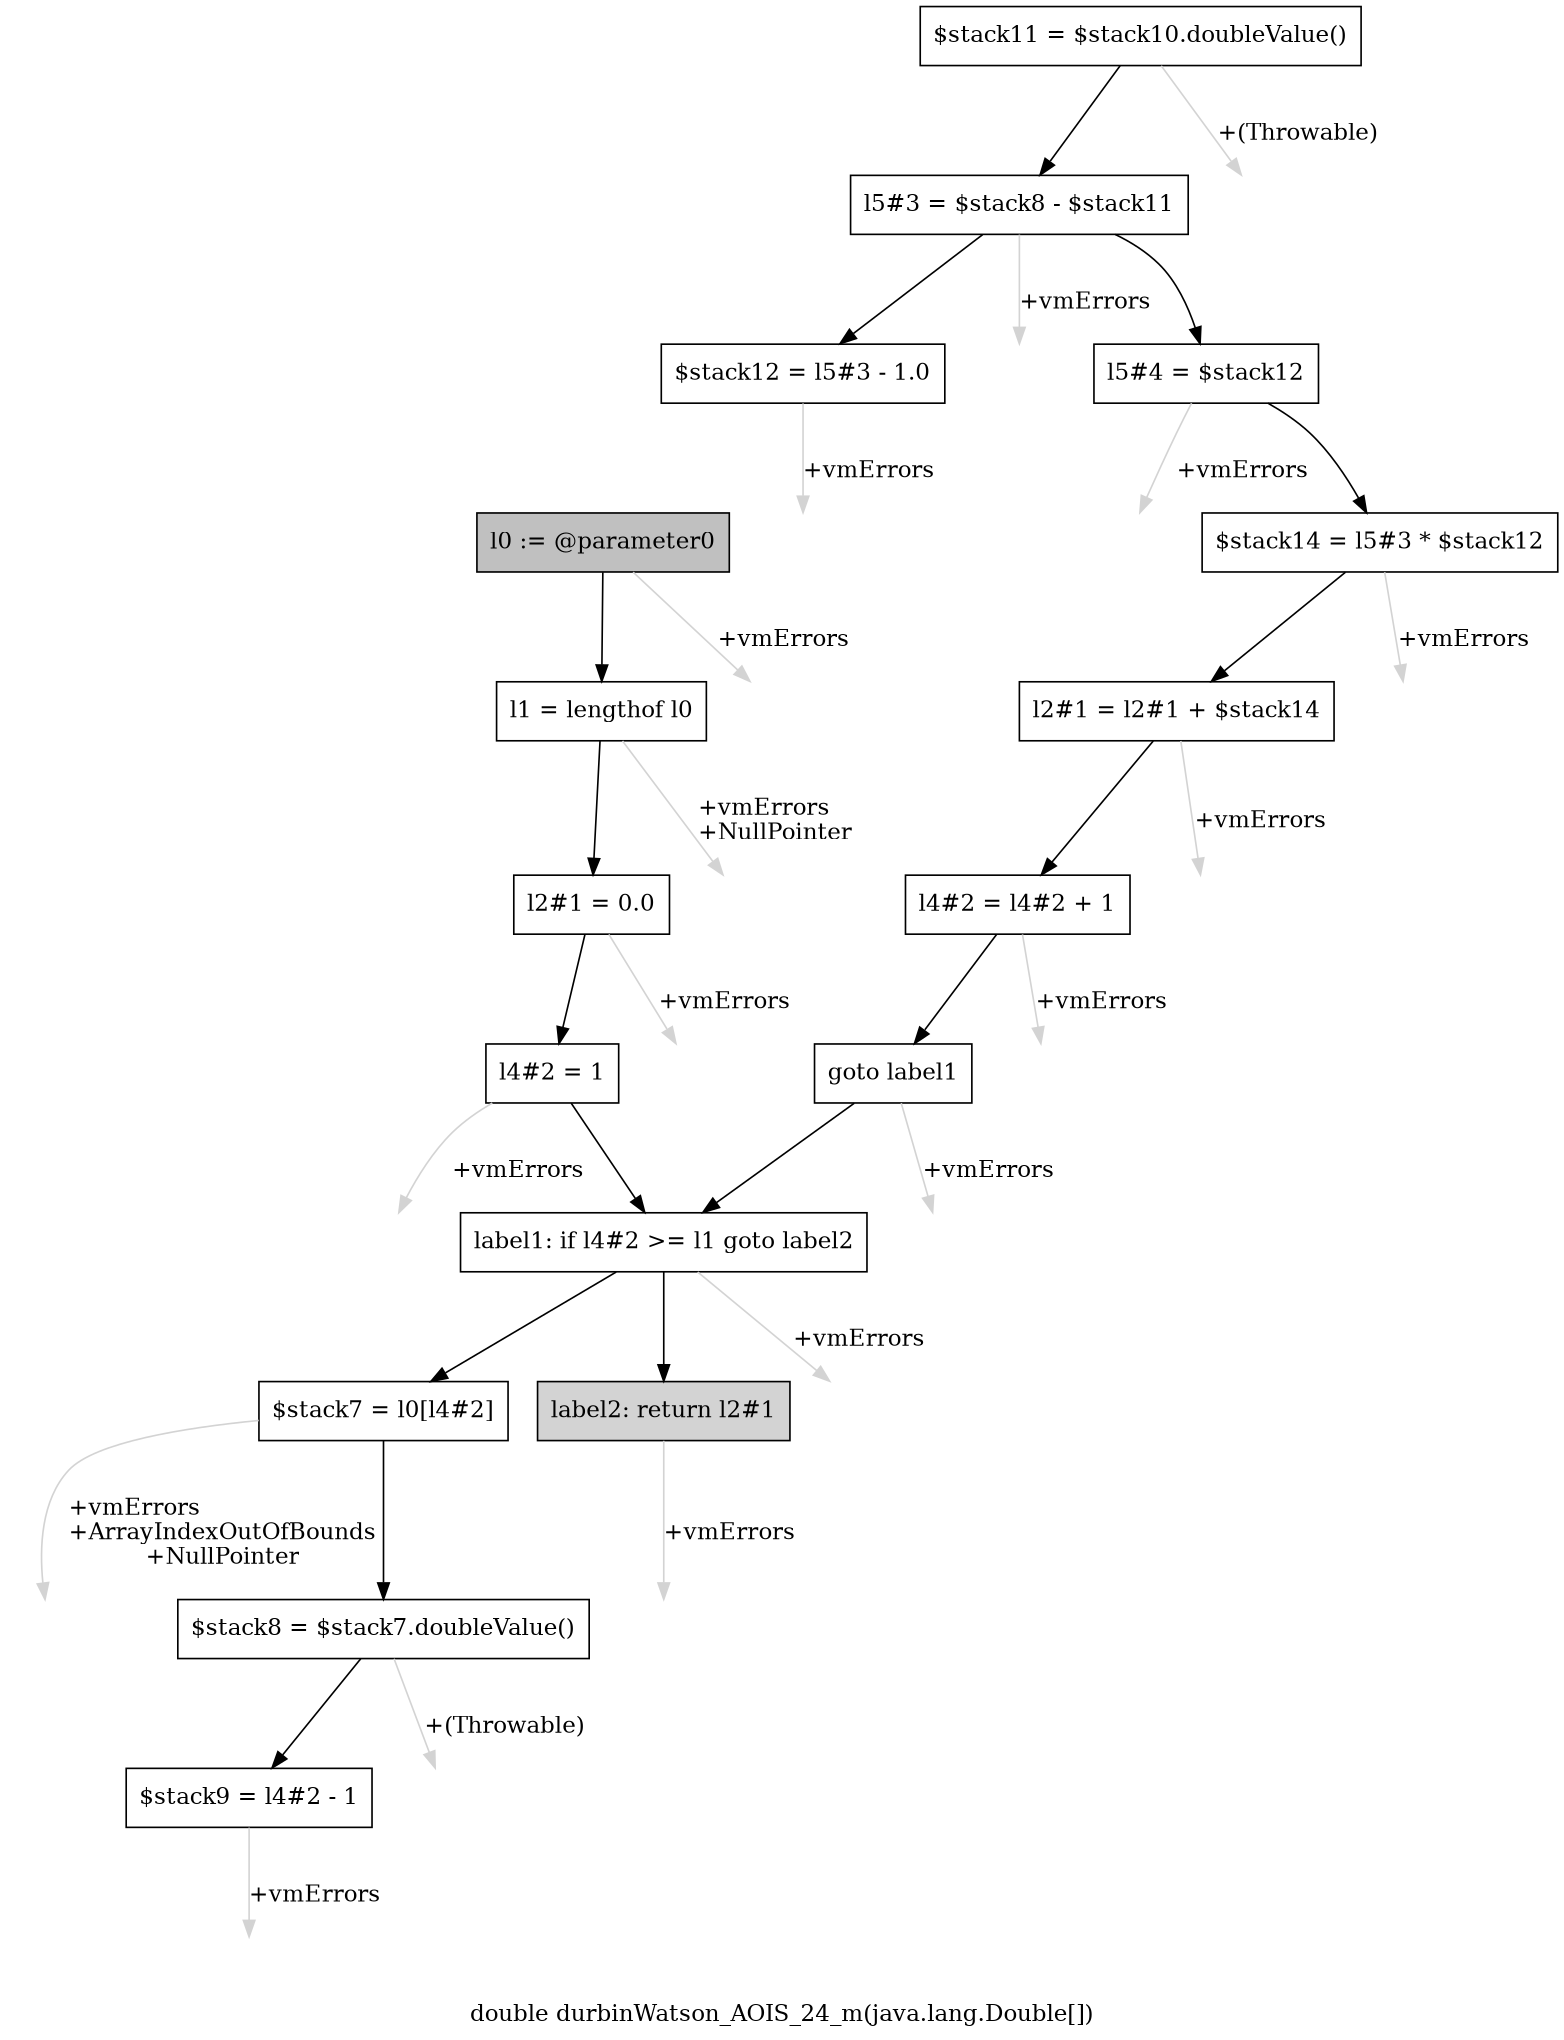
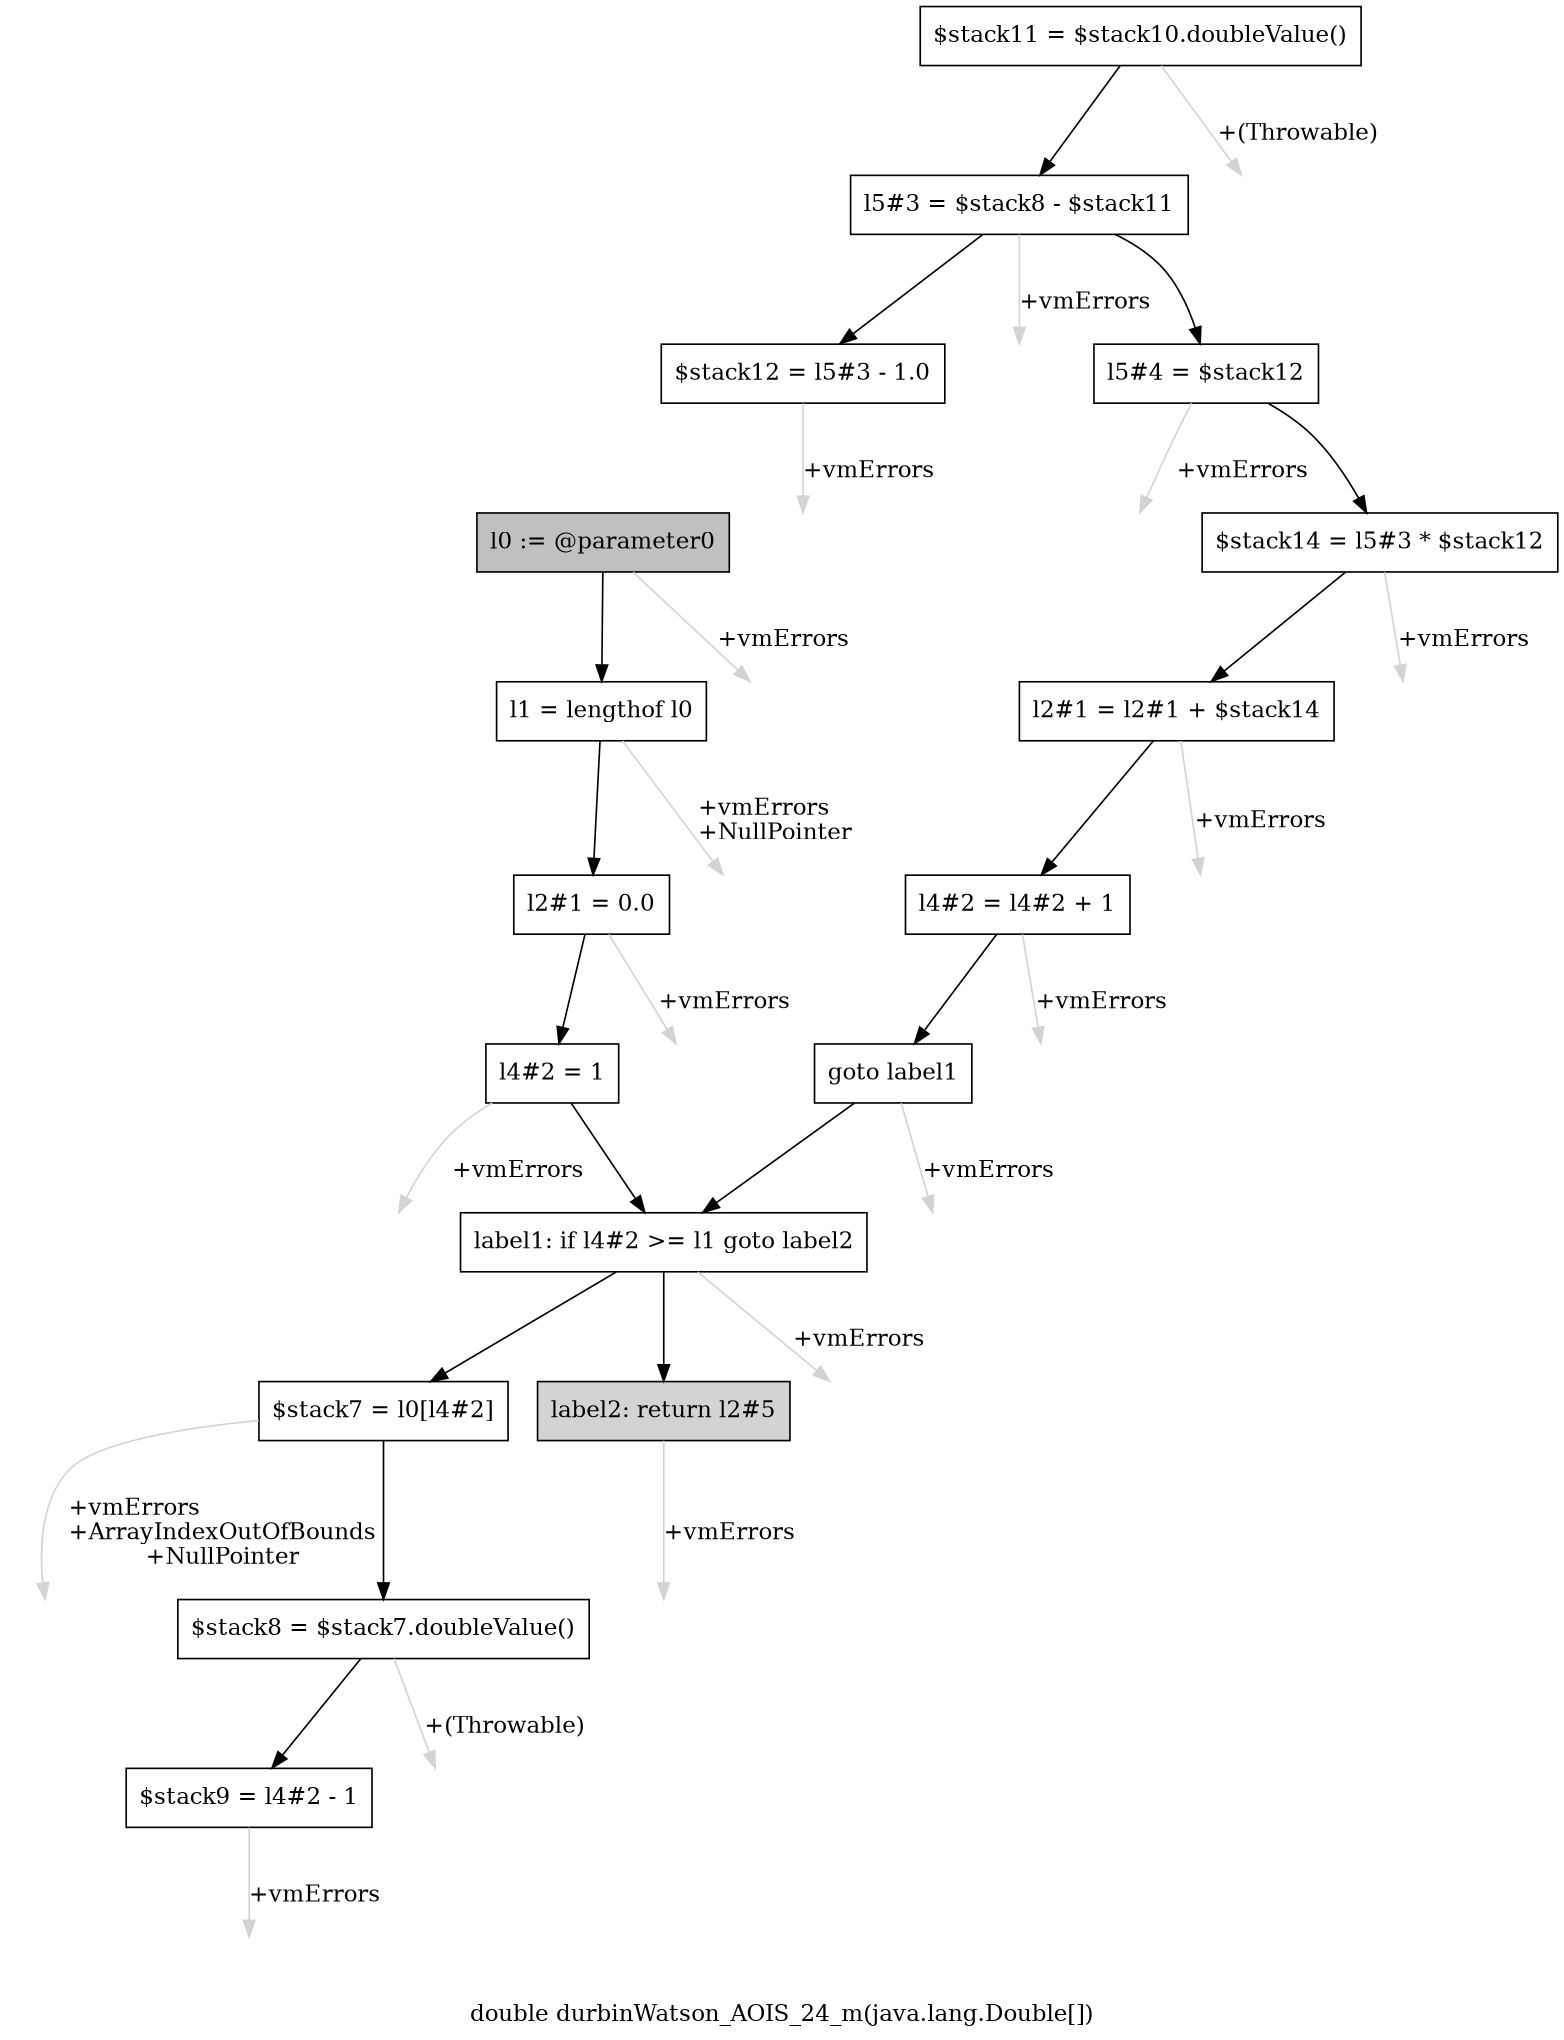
(664, 1411) -> (664, 1411)
